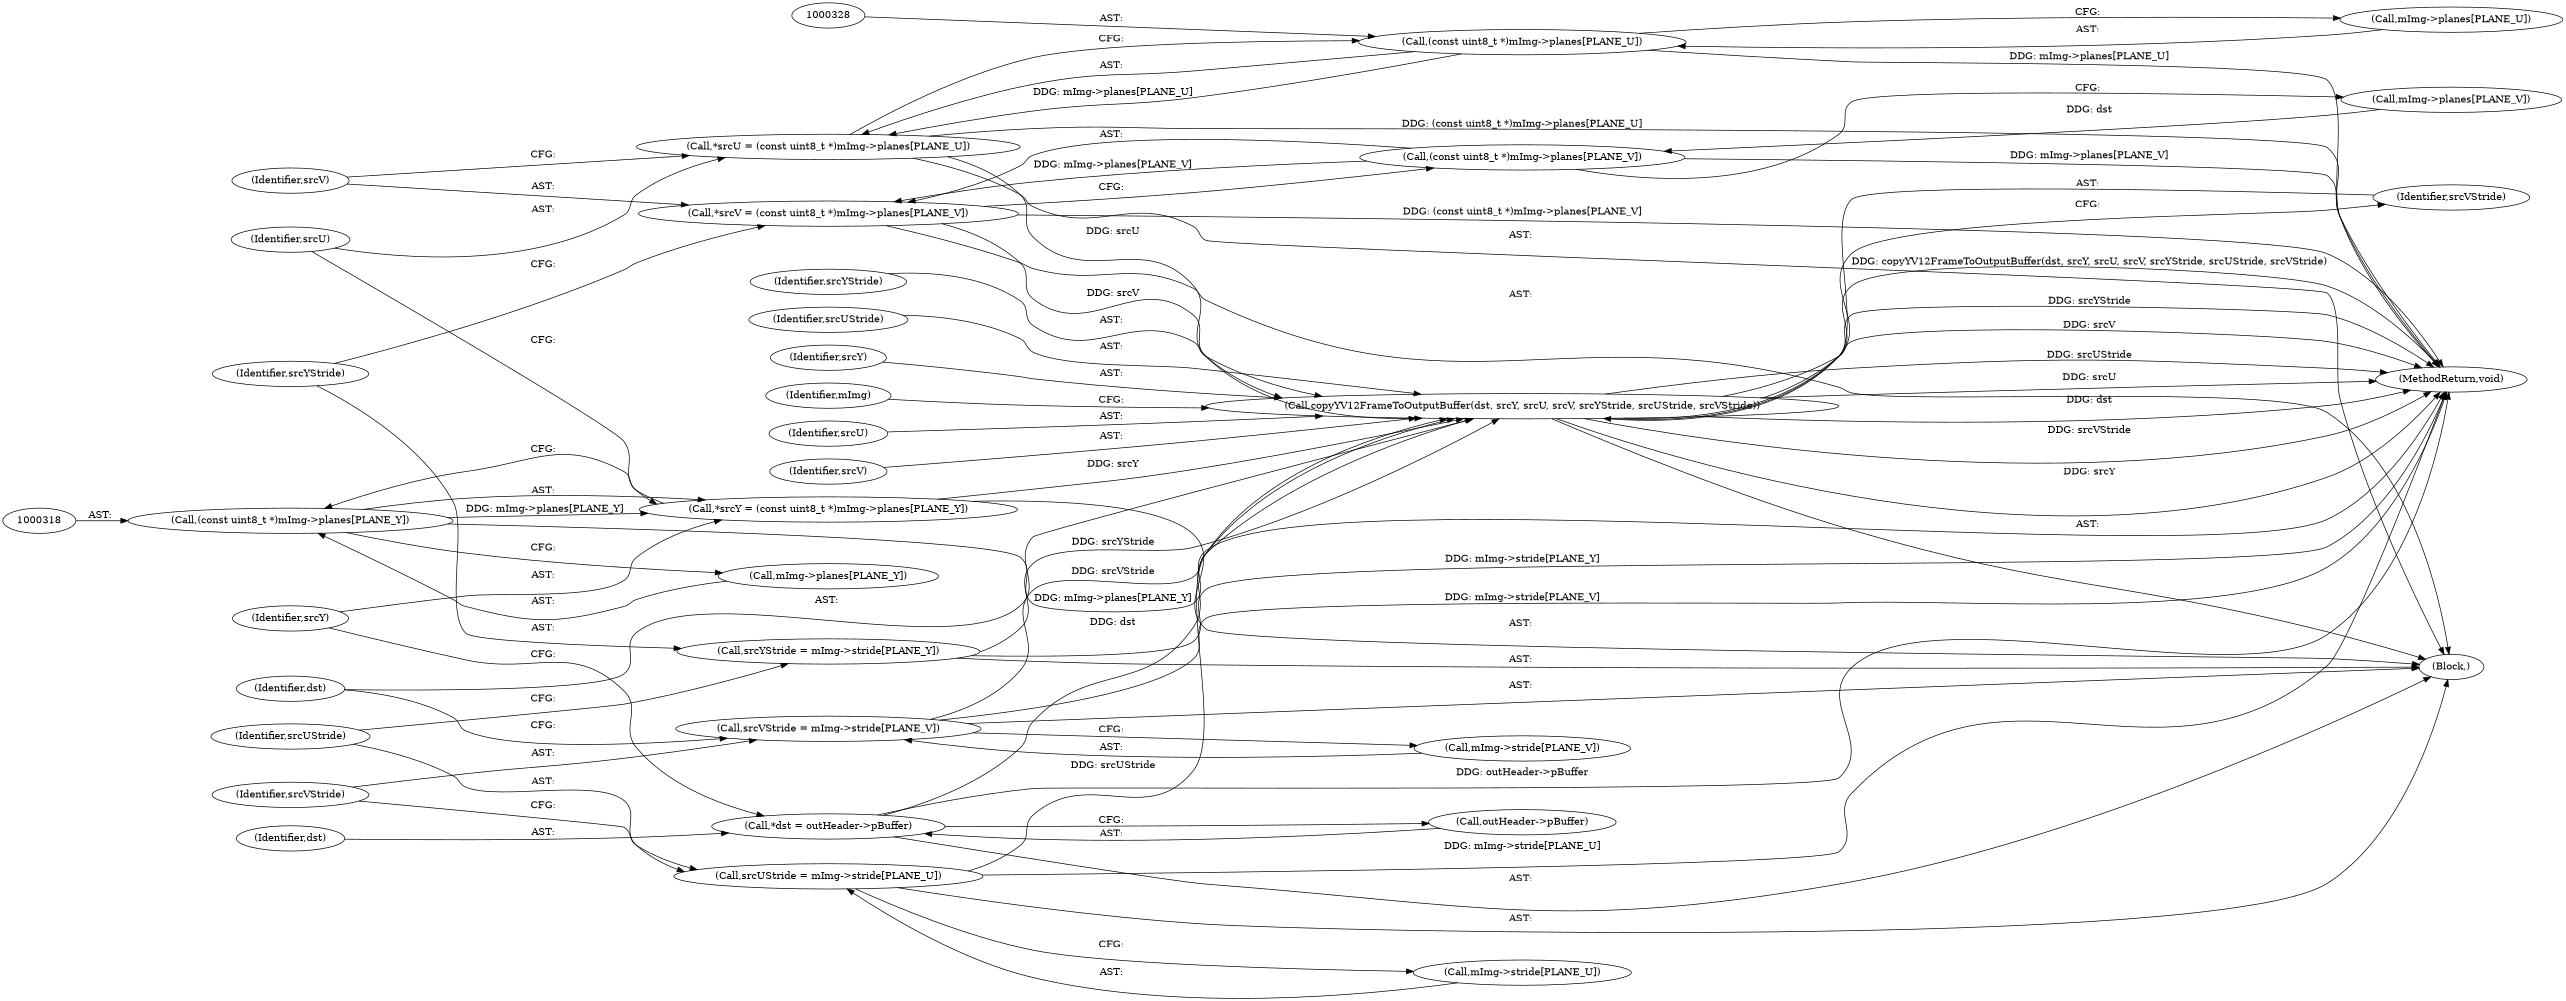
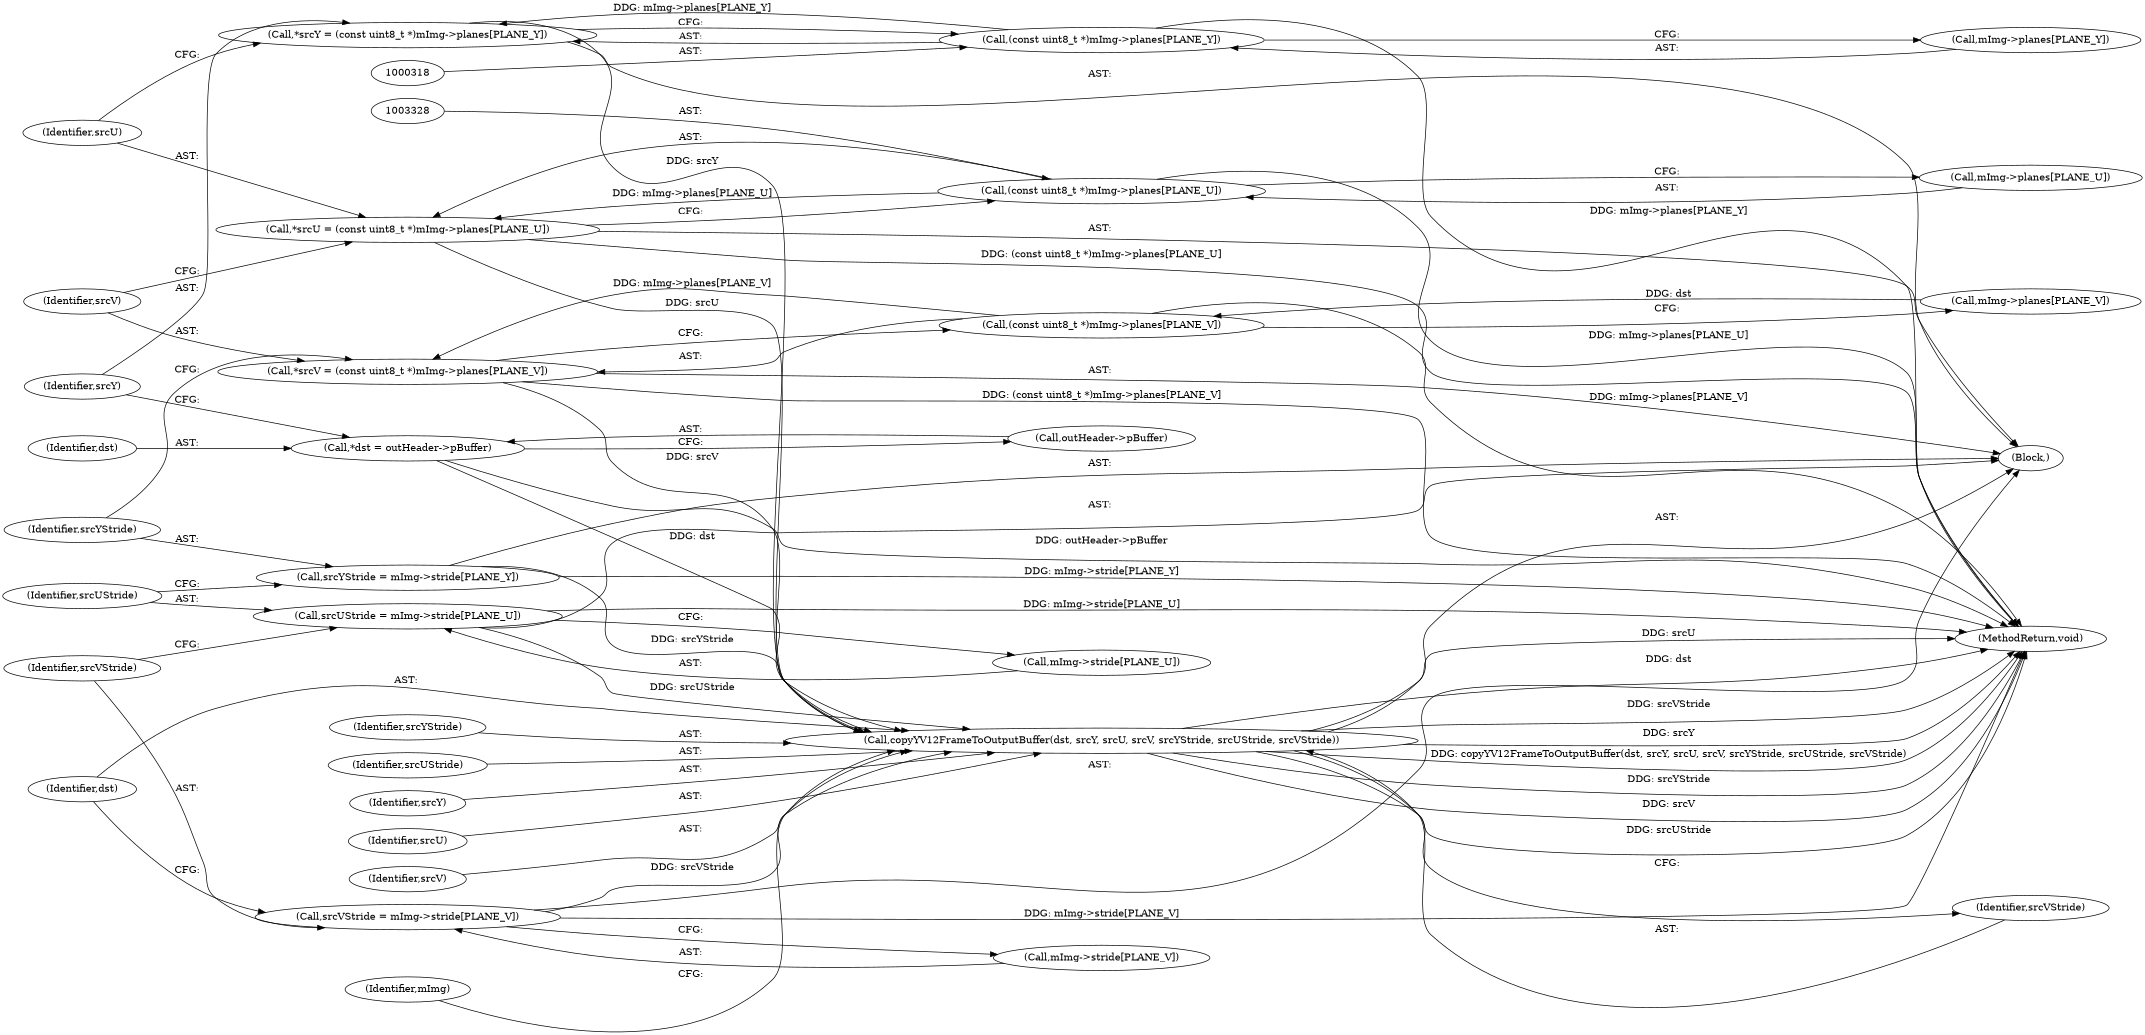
(828, 15) -> (408, 111)
(1676, 906) -> none
